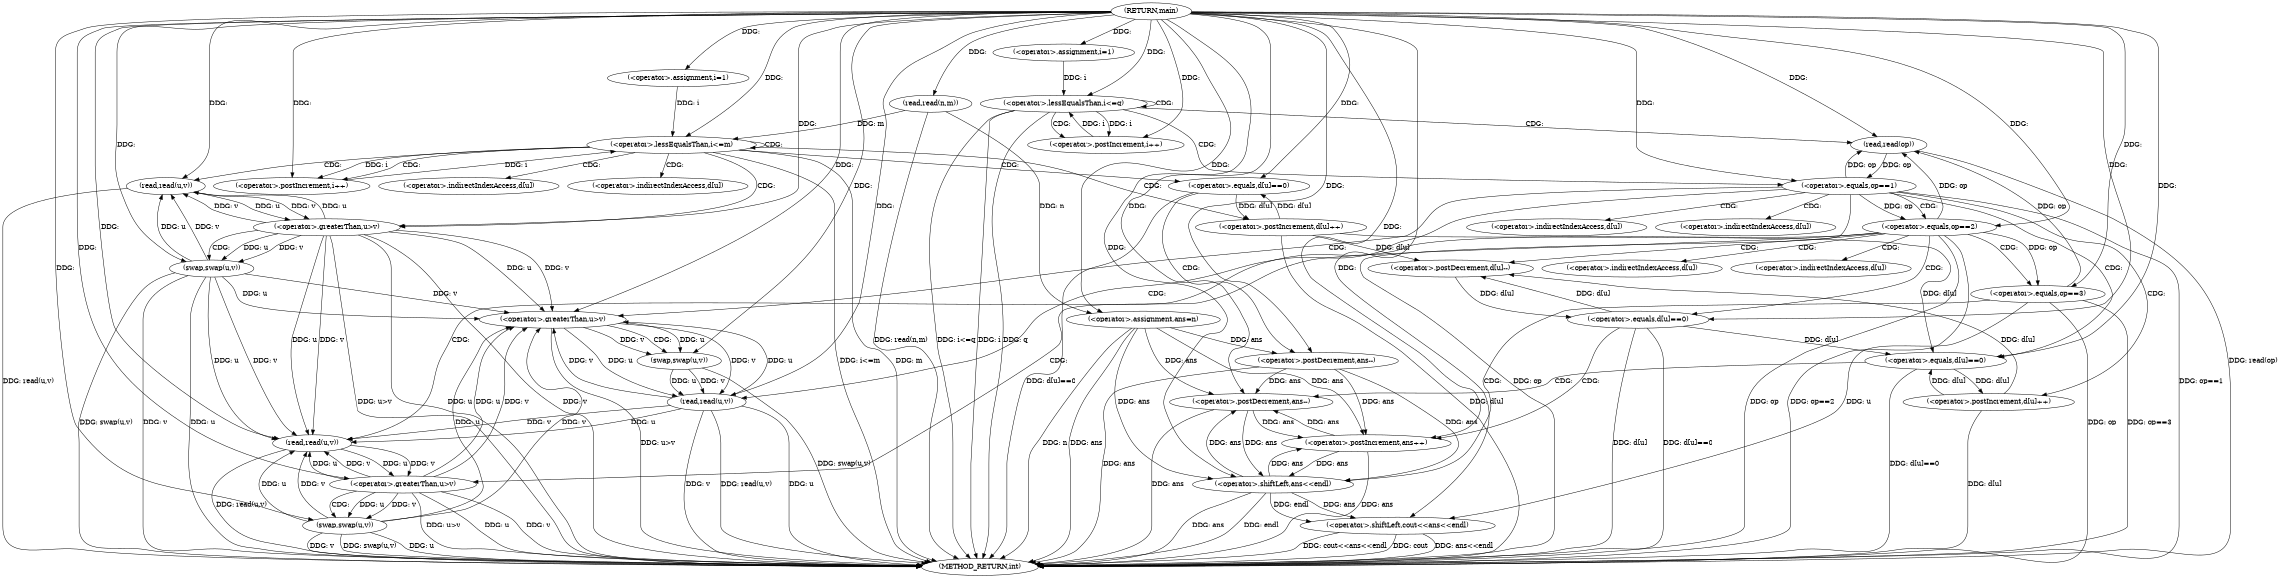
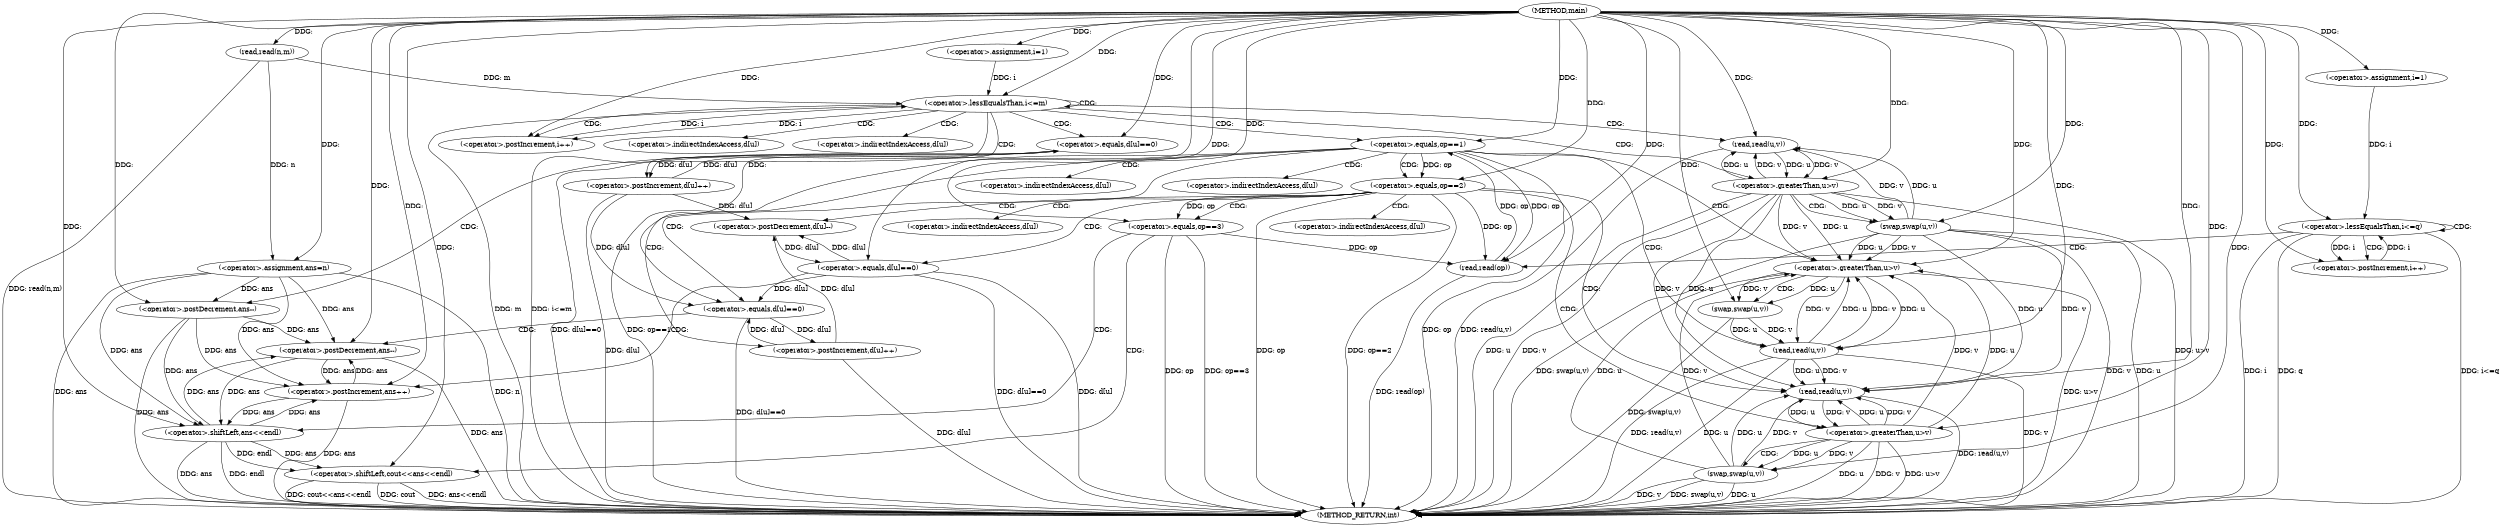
(1151, 11) -> (1560, 11)
(1438, 179) -> (1199, 126)
(1858, 402) -> (1136, 351)
